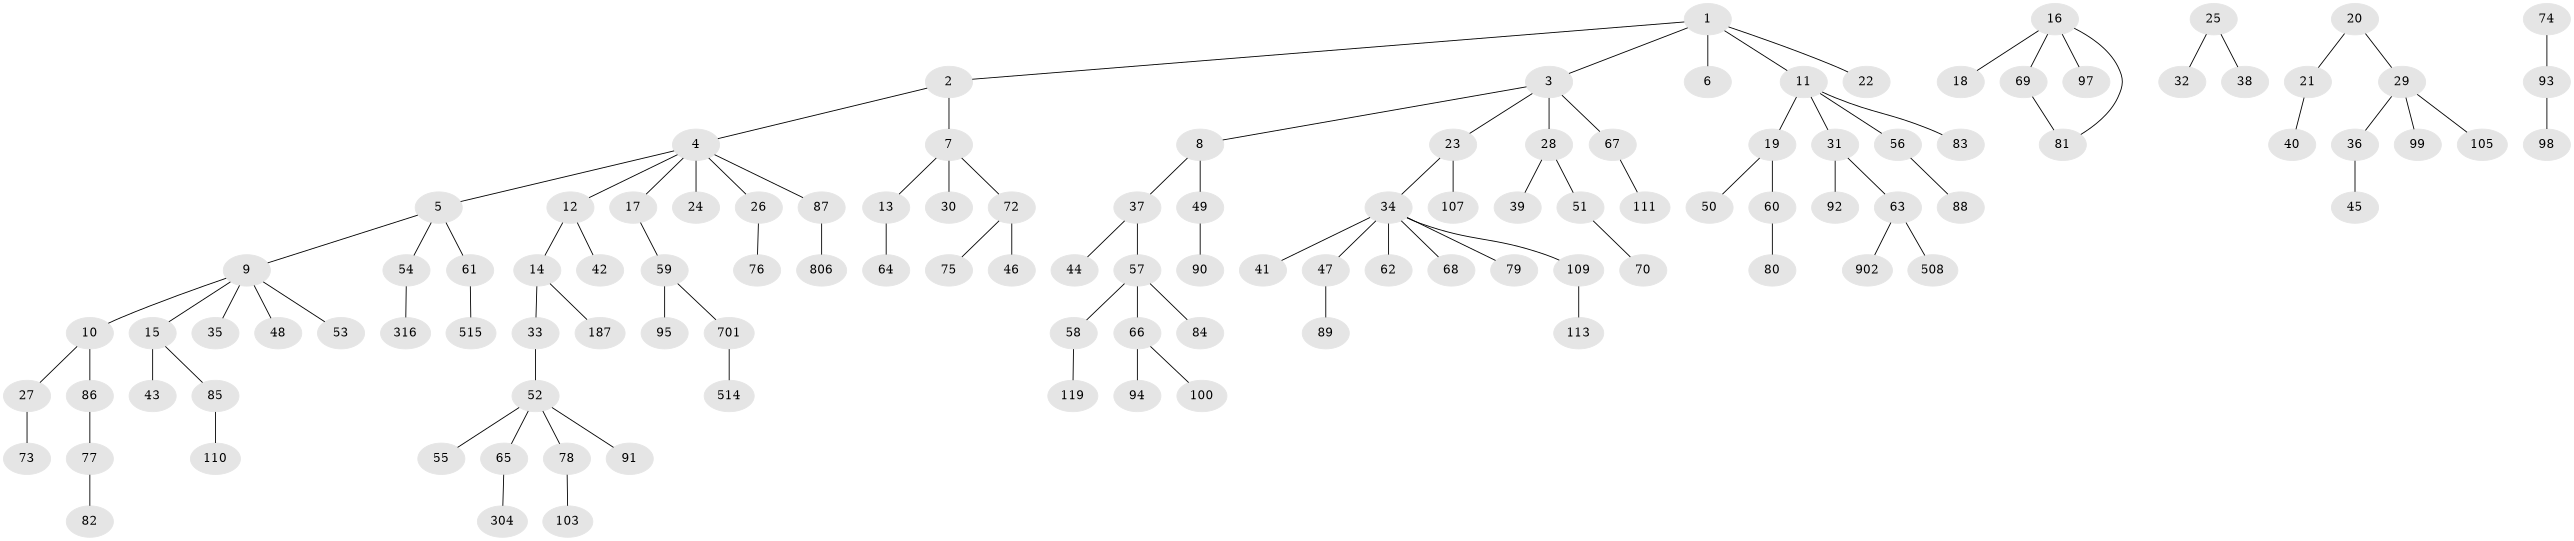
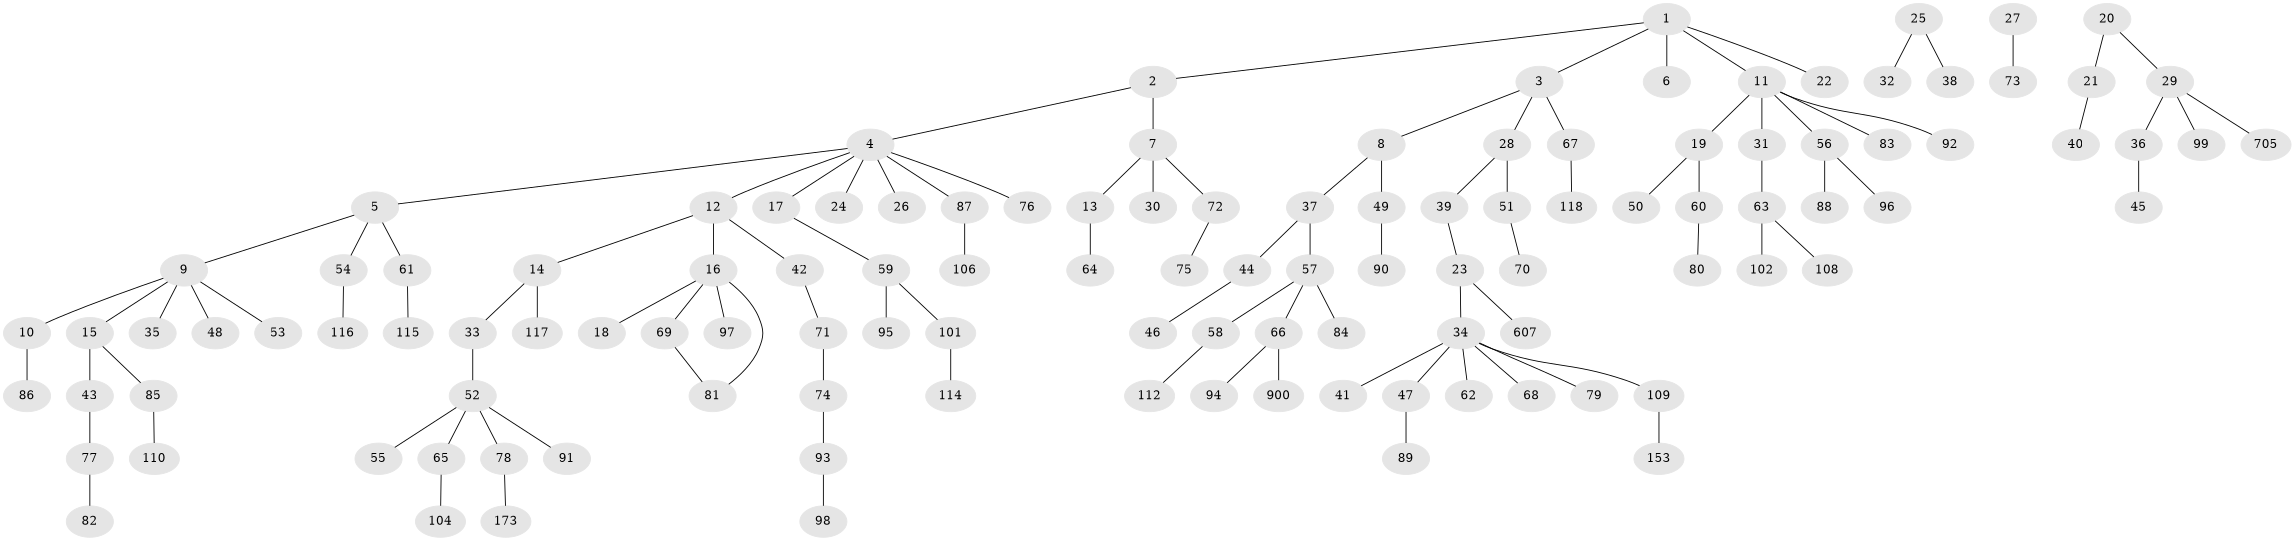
(1501, 113) -> (1452, 239)
(2482, 145) -> (2266, 145)
(1835, 176) -> (1856, 113)
(1453, 208) -> (1526, 333)
(1645, 208) -> (1572, 208)
none -> (1887, 208)
none -> (713, 239)
(758, 239) -> (951, 174)
(1012, 239) -> (1200, 302)
(822, 270) -> (965, 270)
(1867, 270) -> (1762, 270)
(1933, 270) -> (1827, 270)
(406, 333) -> (343, 333)
(471, 333) -> (408, 333)
(600, 333) -> (537, 333)
(729, 333) -> (951, 333)
none -> (823, 333)
(1579, 333) -> (1659, 459)
(59, 364) -> none
(729, 396) -> (951, 396)
(1073, 396) -> (1150, 396)
(1202, 396) -> (1279, 396)
(90, 427) -> (90, 427)
(502, 522) -> (440, 522)
(568, 522) -> (506, 522)
